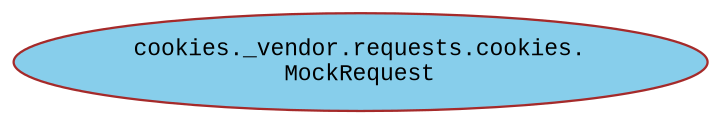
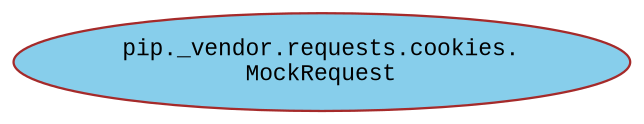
(361, 62) -> (322, 62)
